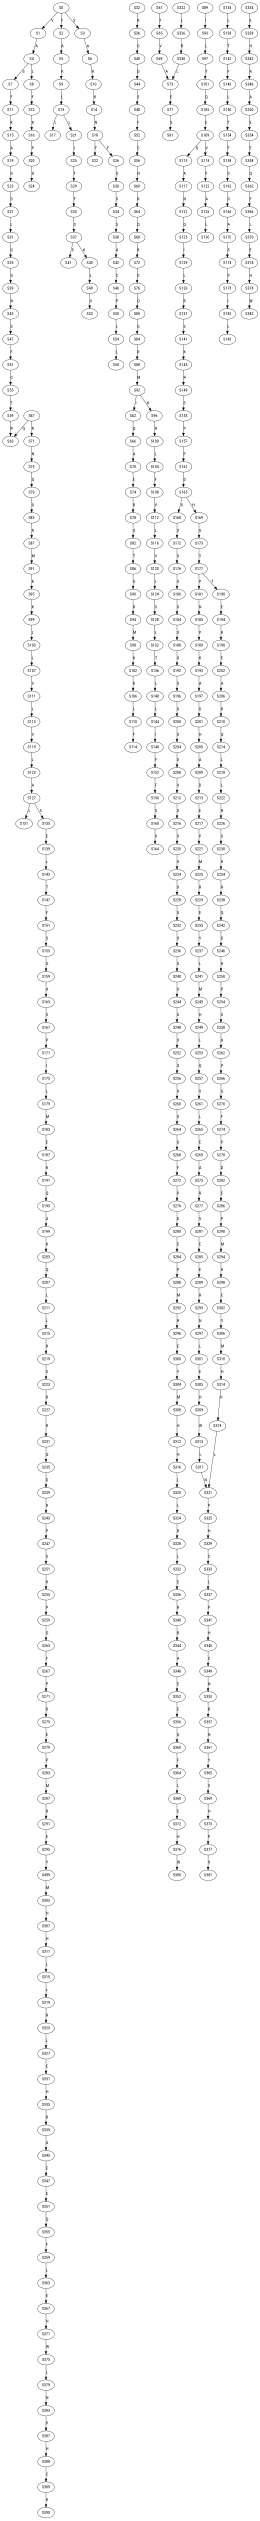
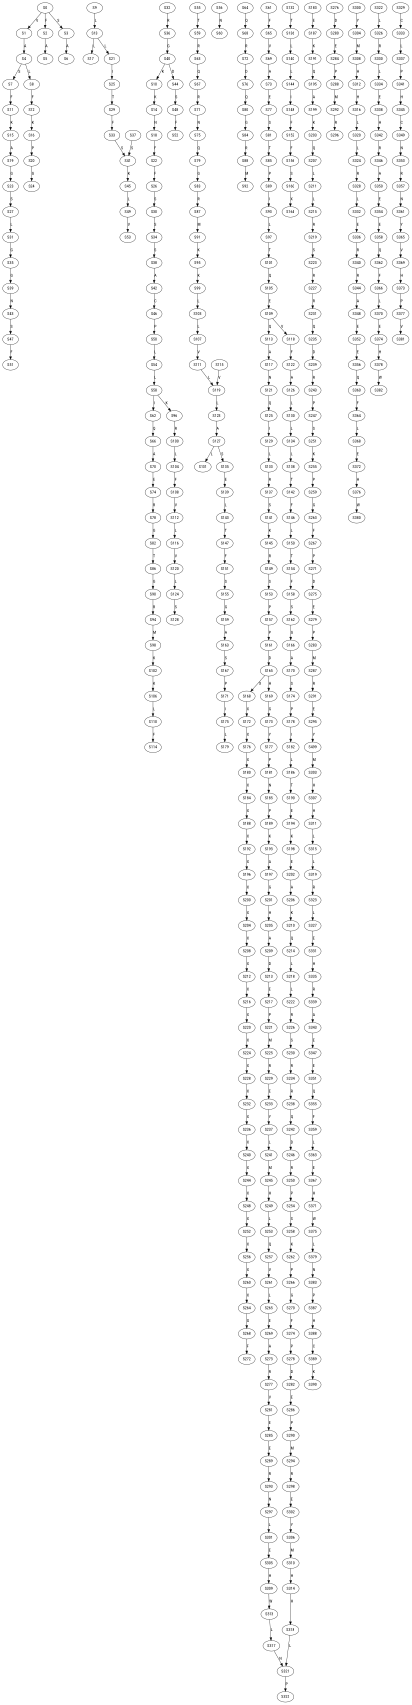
(61, 70) -> none
(92, 70) -> (161, 70)
(176, 70) -> (379, 70)
(105, 147) -> (154, 172)
(137, 147) -> none
none -> (269, 161)
(137, 198) -> none
(74, 223) -> (119, 147)
(81, 249) -> (128, 172)
(11, 376) -> none
(135, 402) -> (154, 402)
(145, 402) -> (163, 402)
(22, 427) -> (198, 70)
none -> (291, 427)
(209, 580) -> (291, 784)
(155, 631) -> none
(32, 708) -> (206, 376)
(46, 1116) -> none
(177, 1192) -> none
(177, 1345) -> none
(208, 1530) -> none
